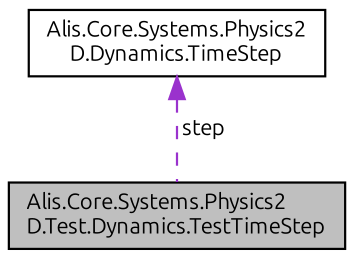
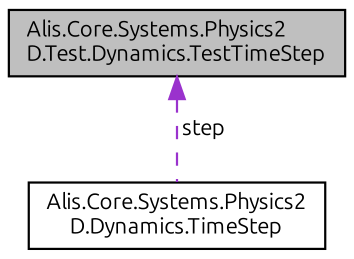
(177, 141) -> (177, 141)
